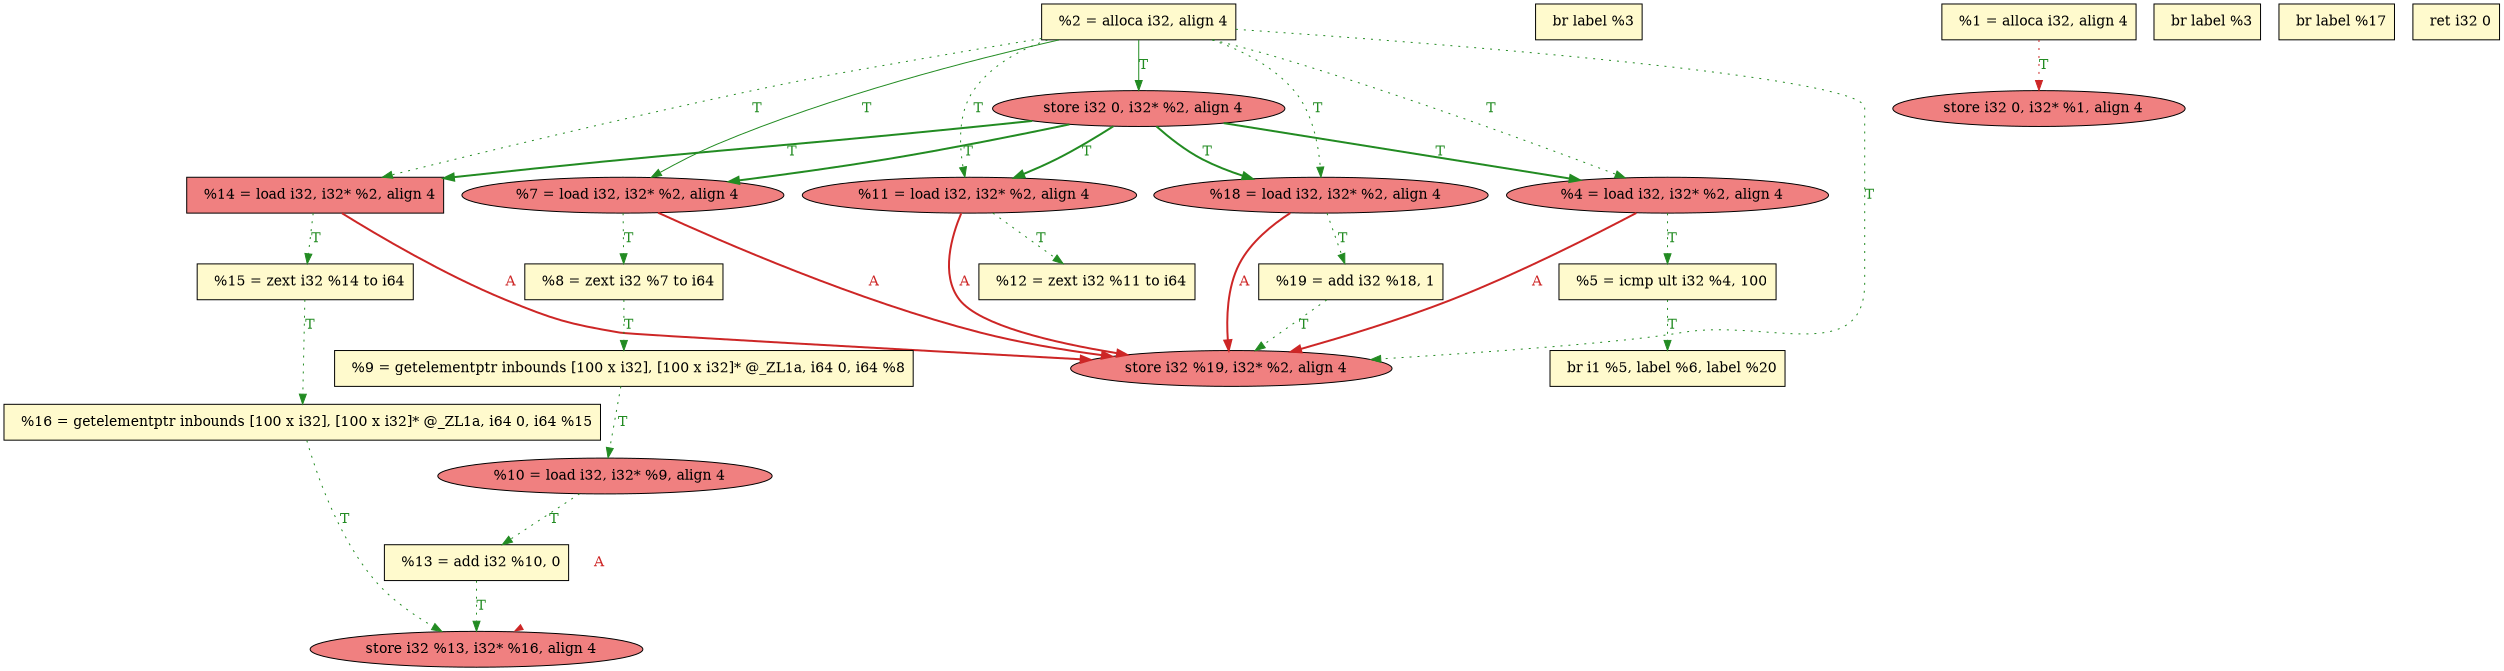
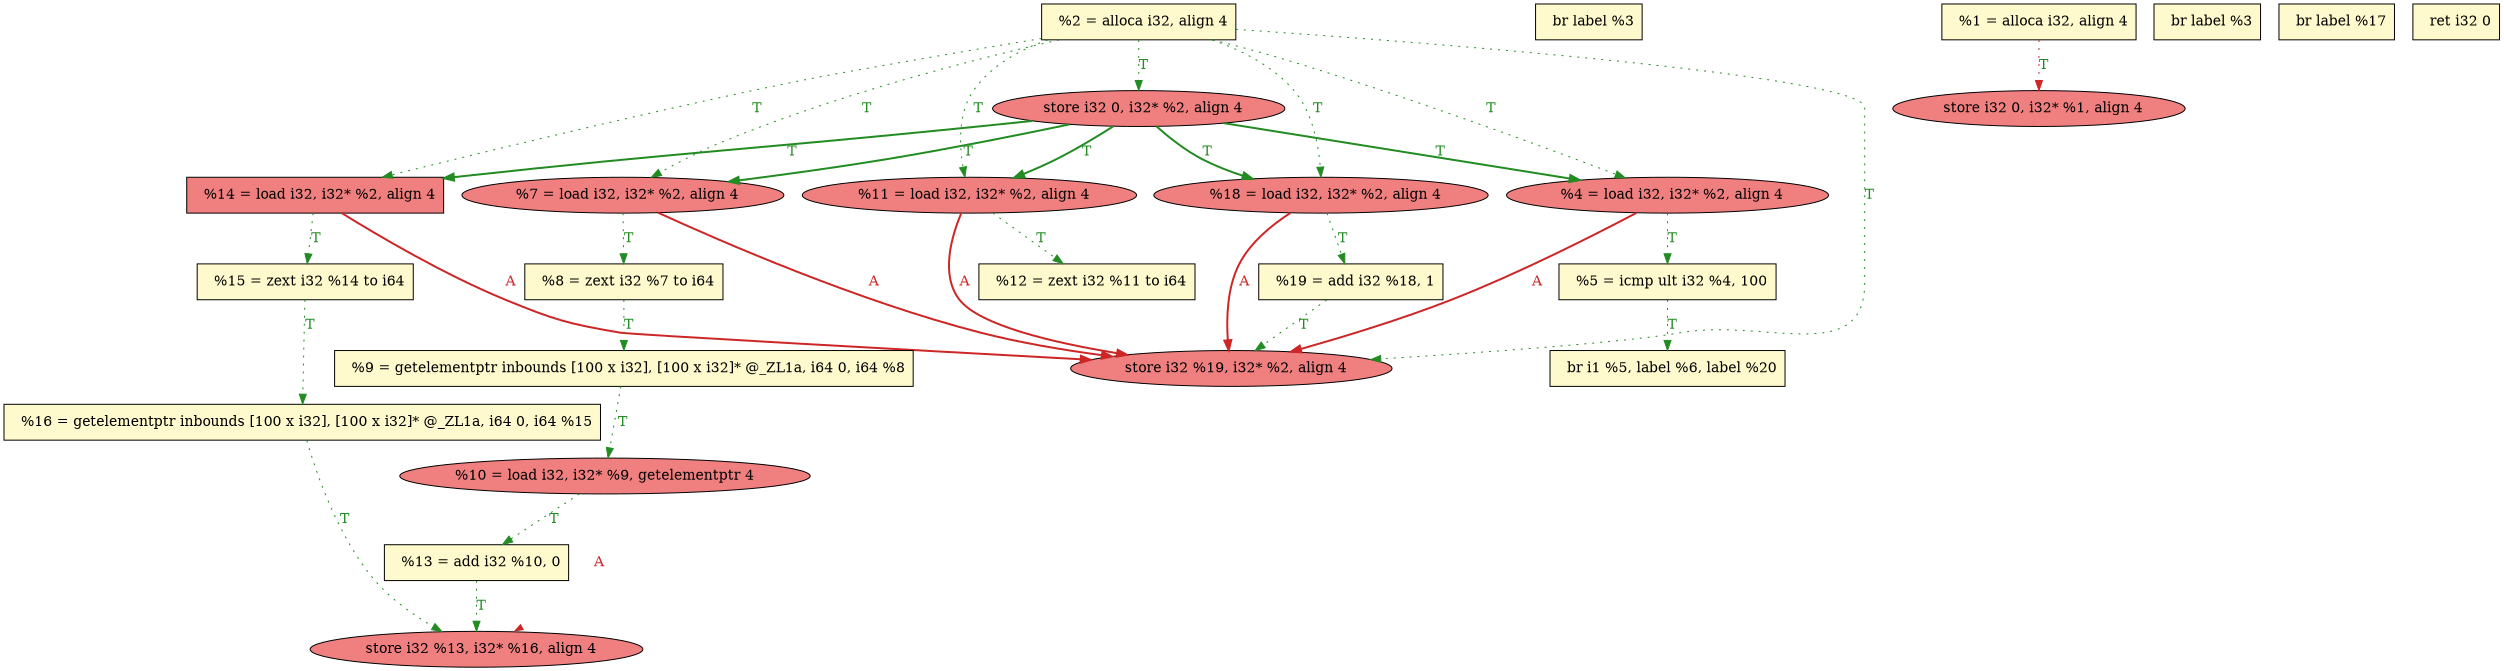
(1139, 60) -> (1139, 60)
(856, 94) -> (856, 94)
(605, 476) -> (605, 476)
